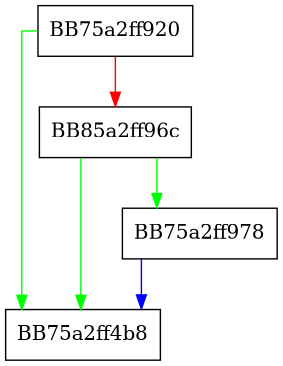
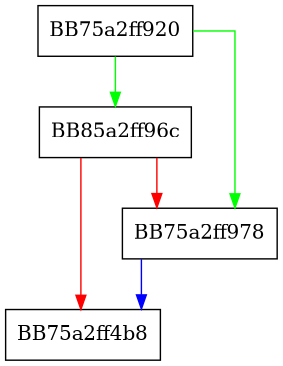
(115, 74) -> (115, 74)
(22, 155) -> (235, 91)
(157, 176) -> (157, 176)
(81, 227) -> (81, 227)
